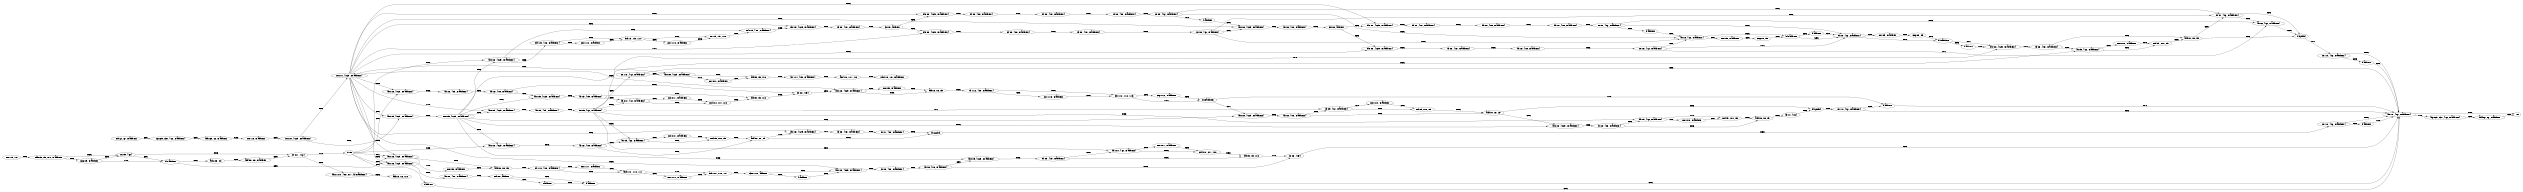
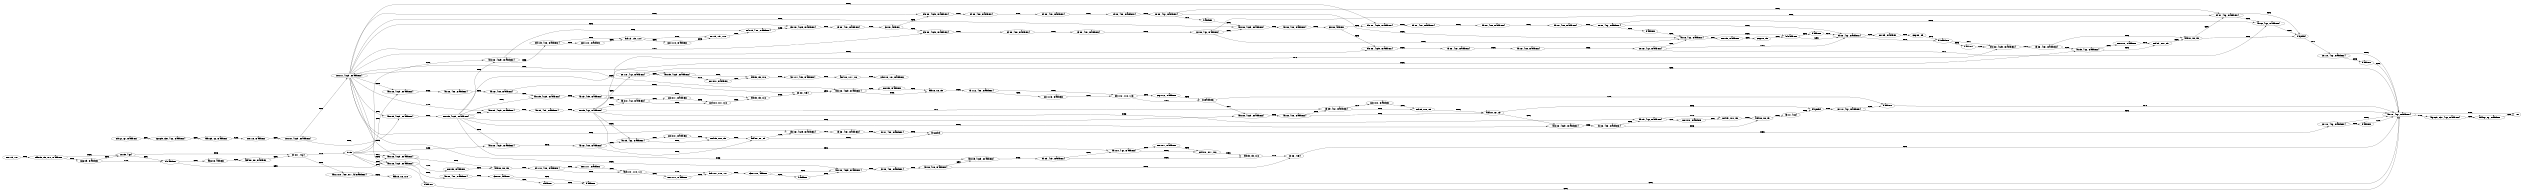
(216, 161) -> (216, 161)
(502, 177) -> (502, 177)
